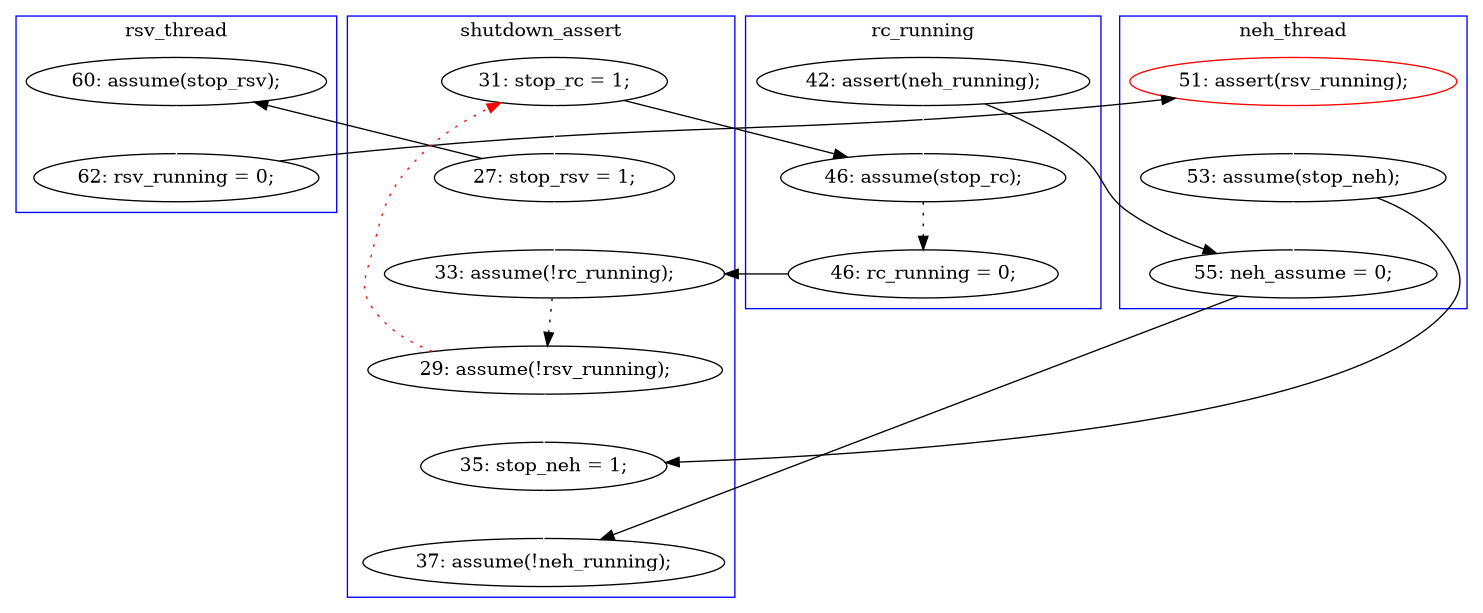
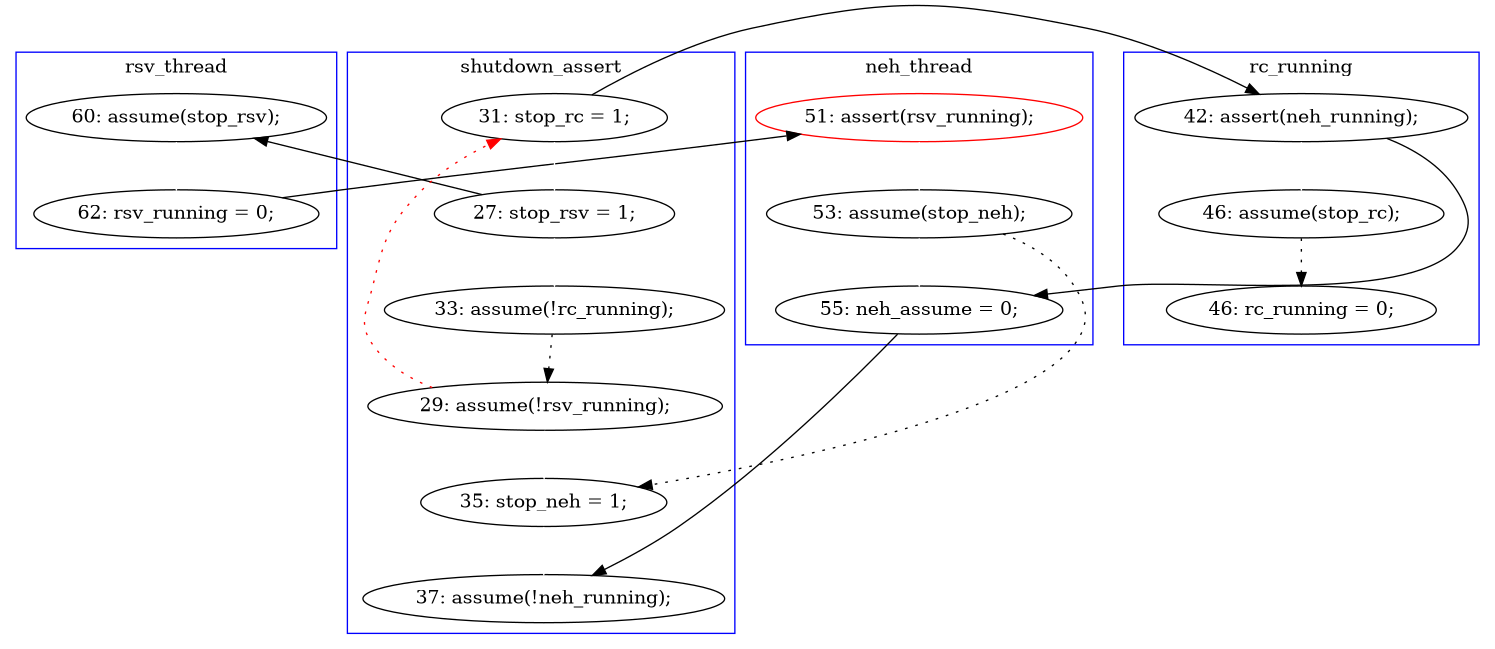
(703, 121) -> (918, 6)
(763, 274) -> none
(1152, 418) -> (945, 416)
